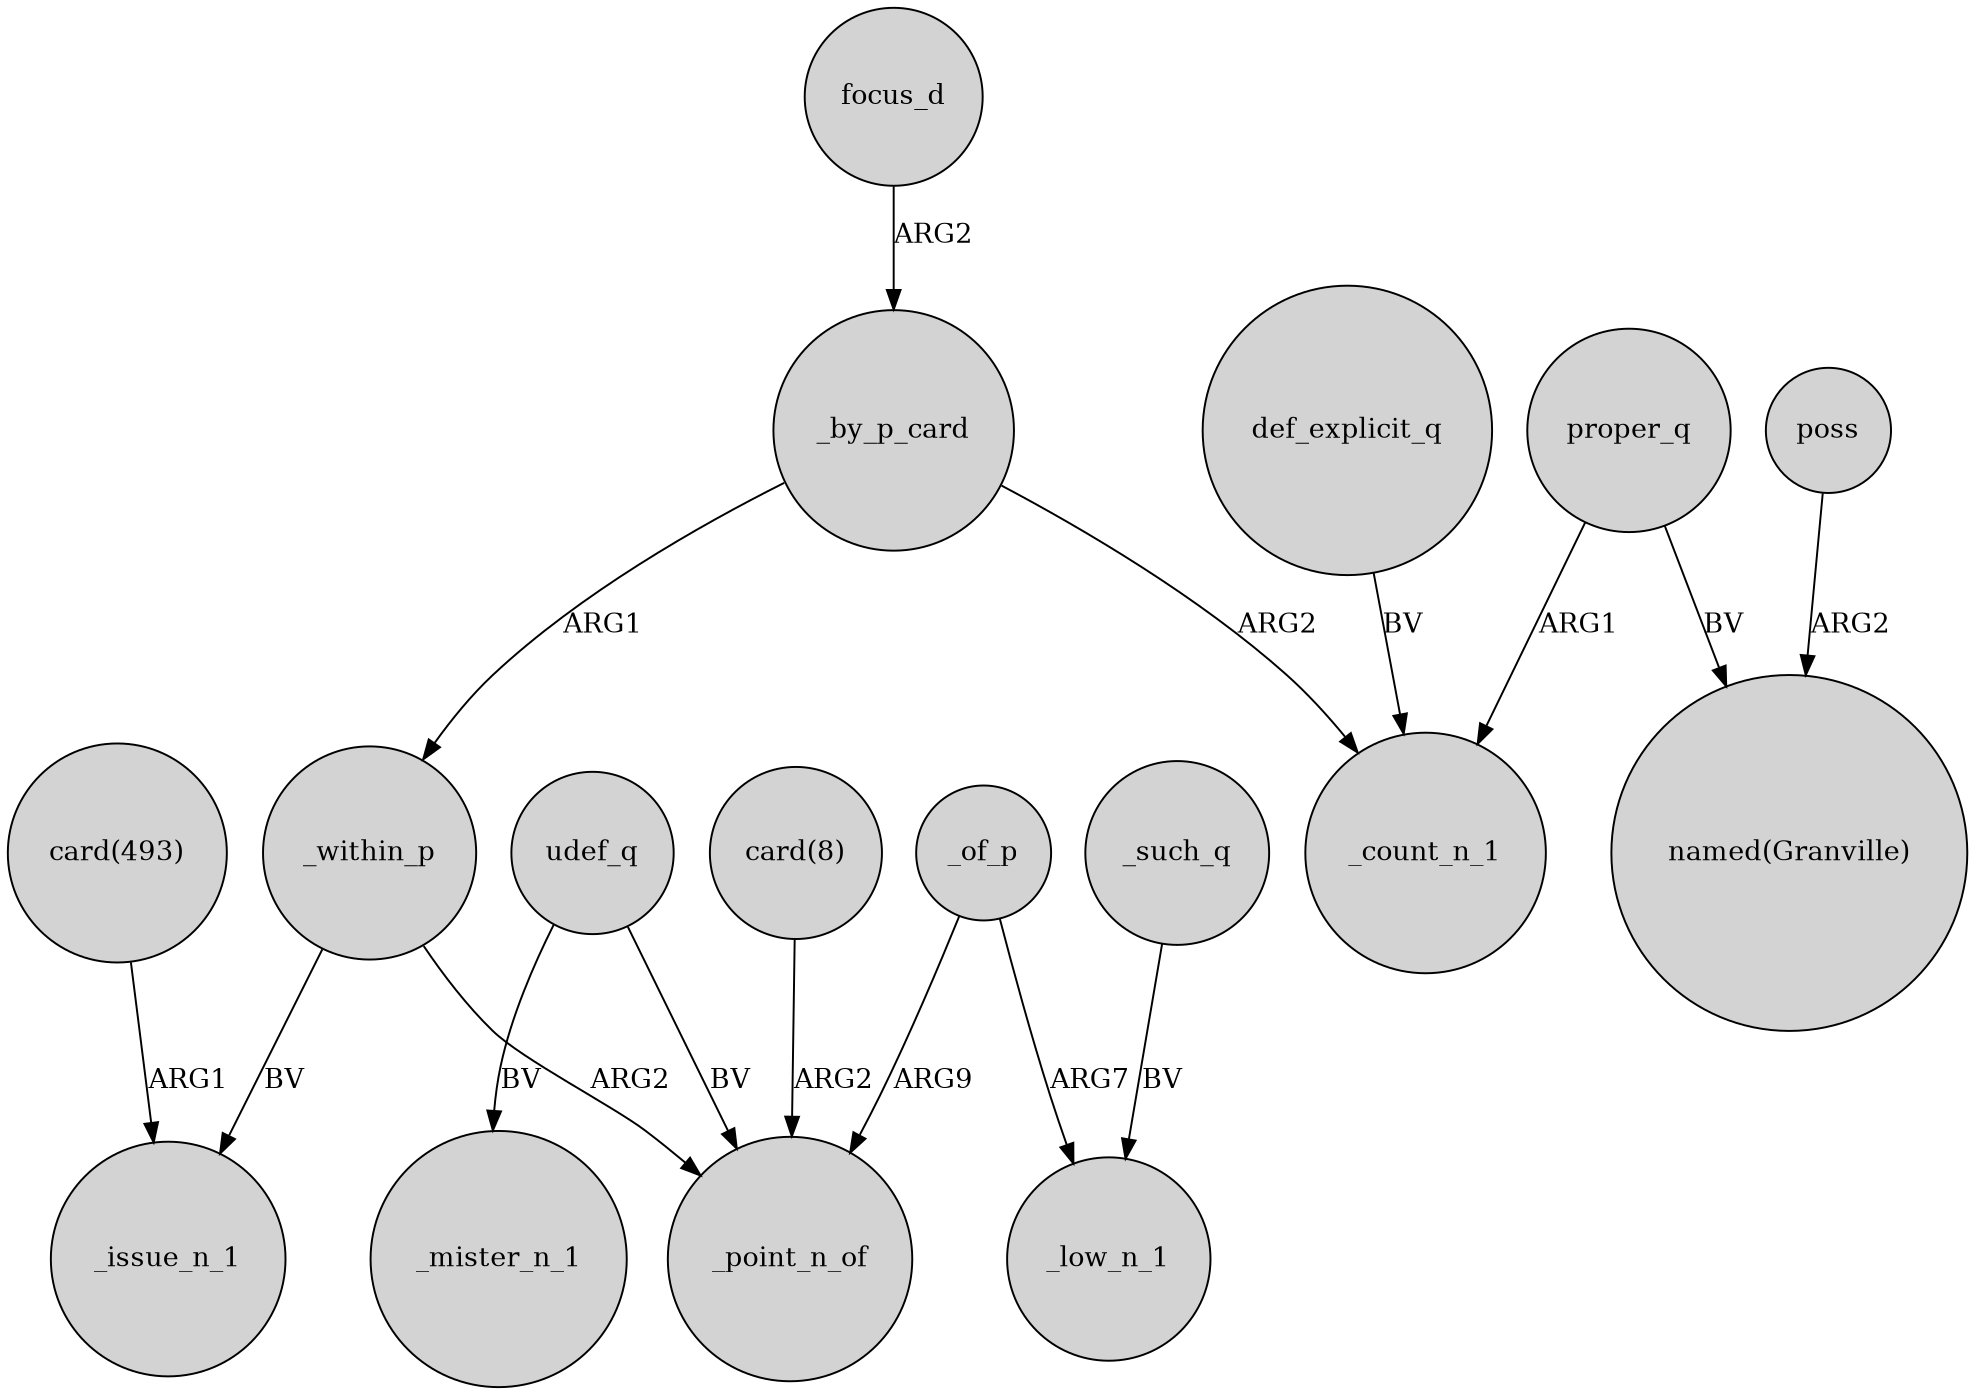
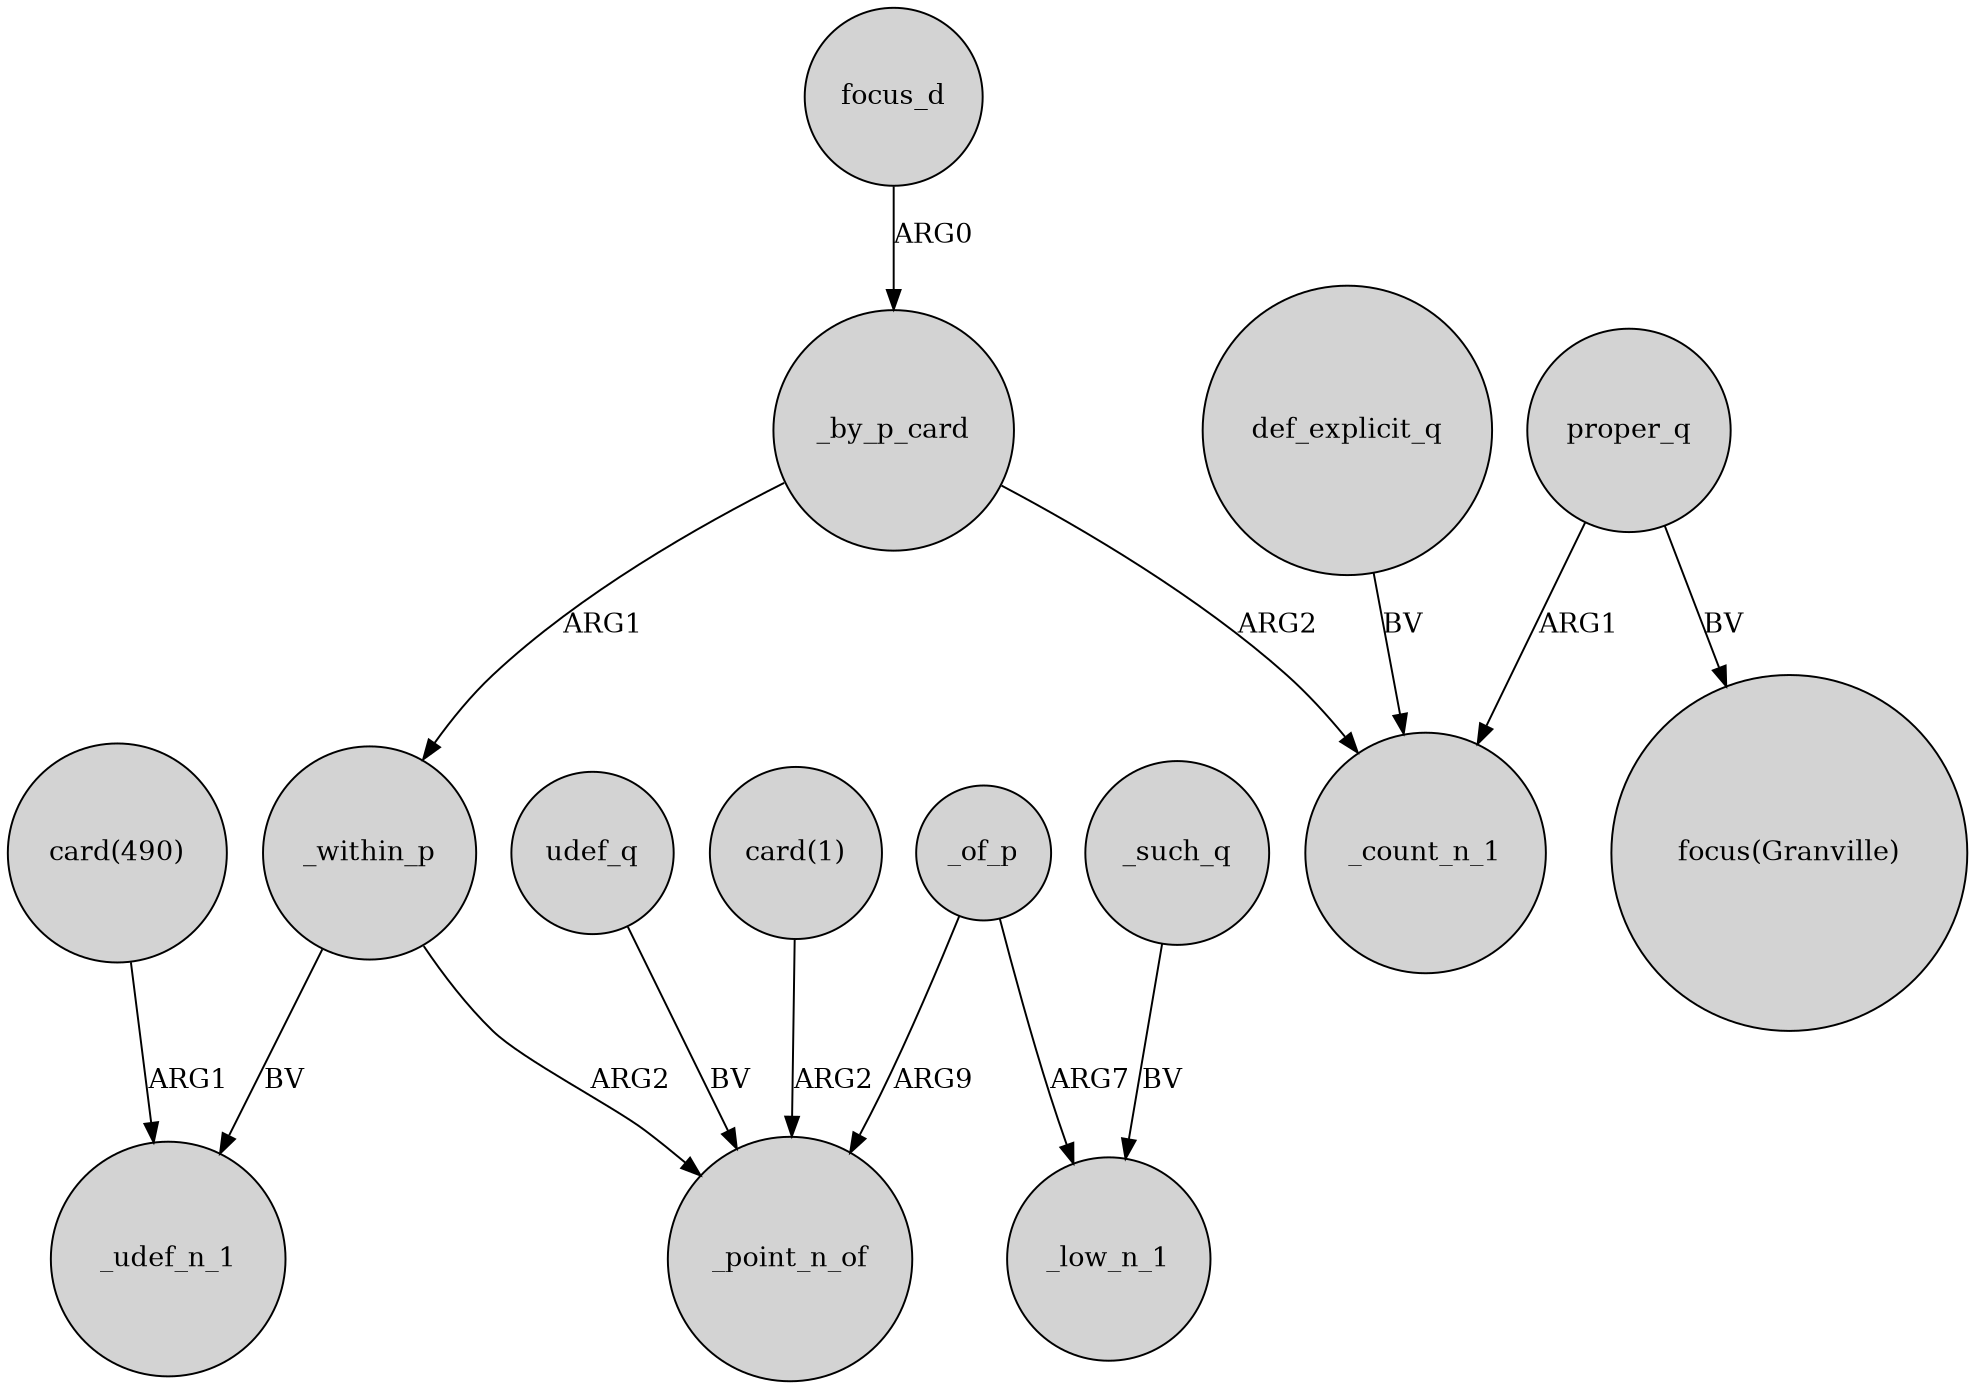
(934, 236) -> (934, 236)
(1828, 430) -> none
(117, 853) -> (117, 853)
(796, 853) -> (796, 853)
(1789, 853) -> (1789, 853)
(168, 1259) -> (168, 1259)
(499, 1259) -> none
